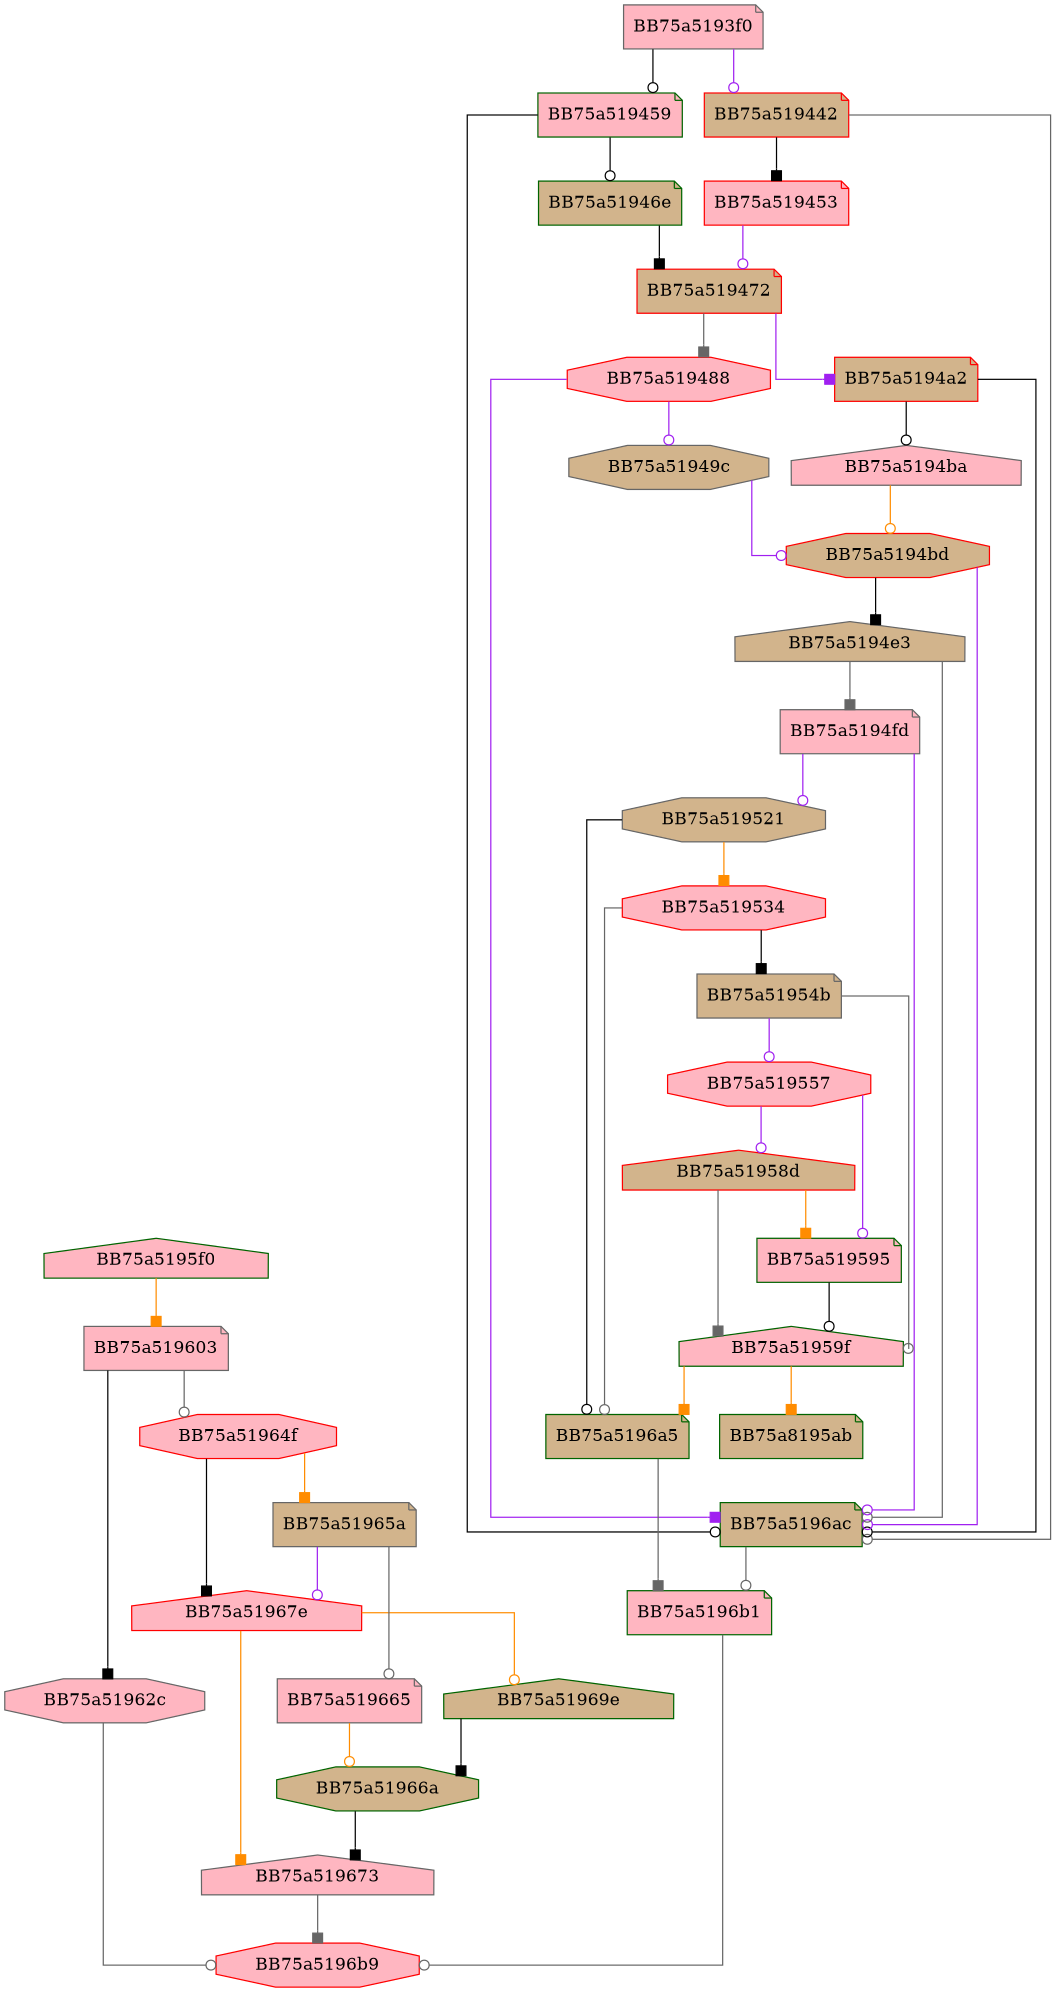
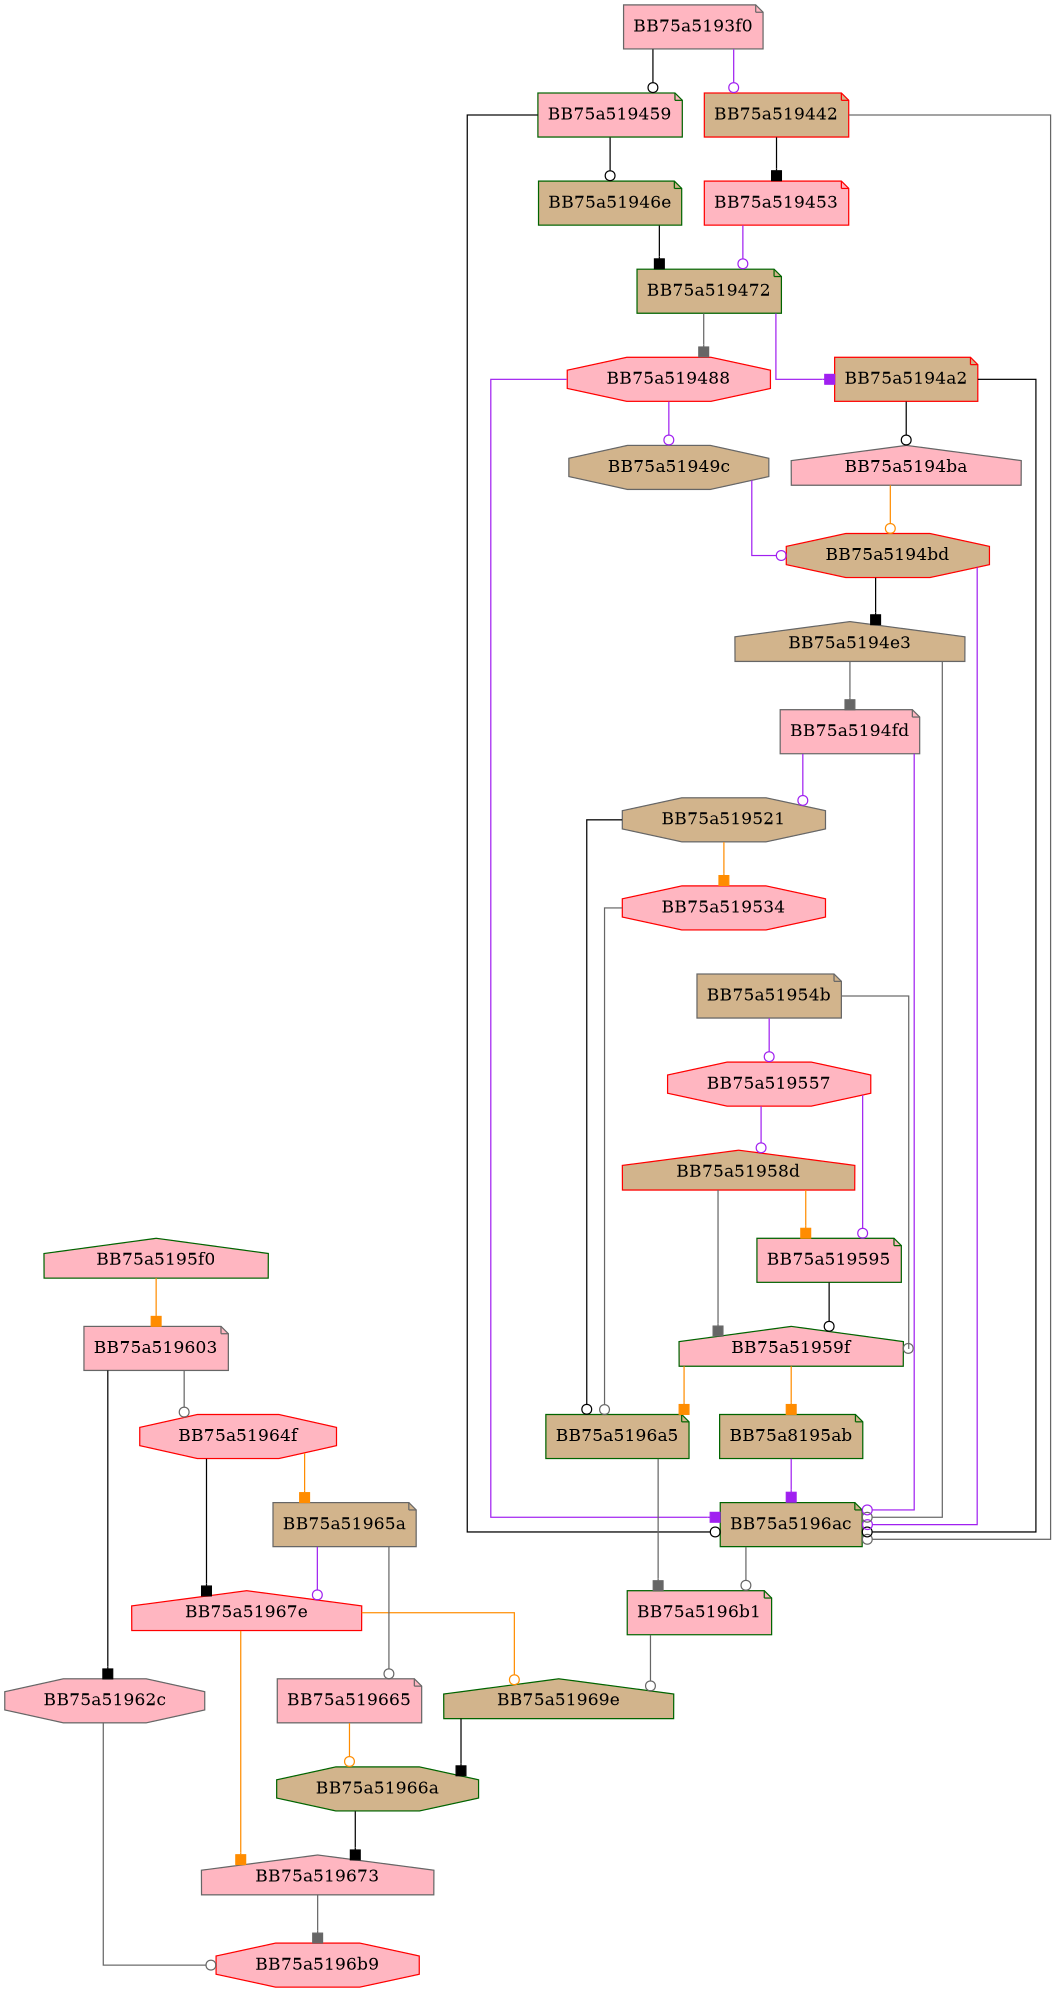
(709, 291) -> (709, 291)
(761, 946) -> none
none -> (791, 1474)
(723, 1947) -> (650, 1658)
